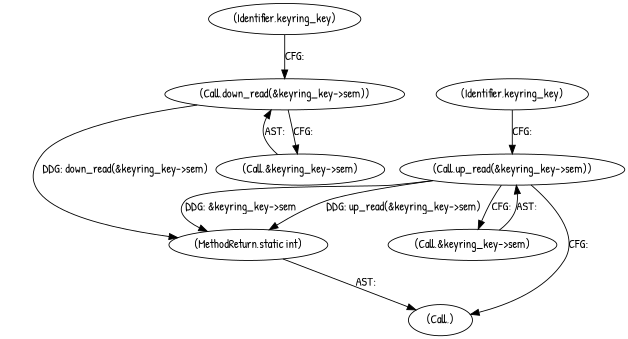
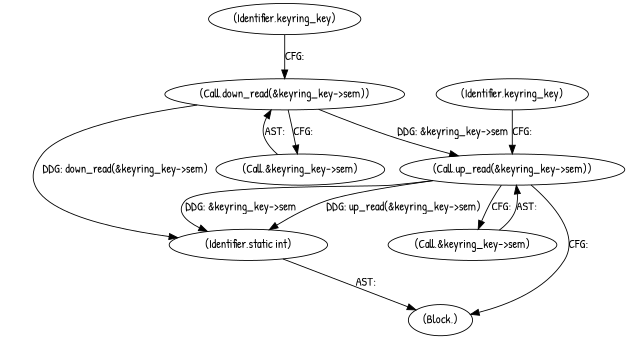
none -> (383, 134)
(248, 245) -> (248, 245)
(440, 320) -> (440, 320)
